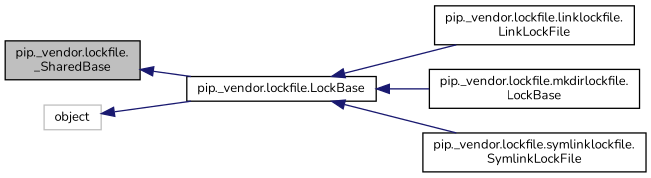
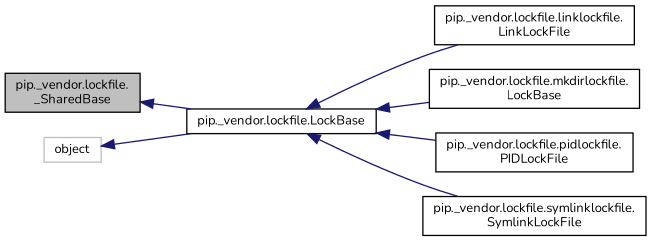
none -> (534, 152)
